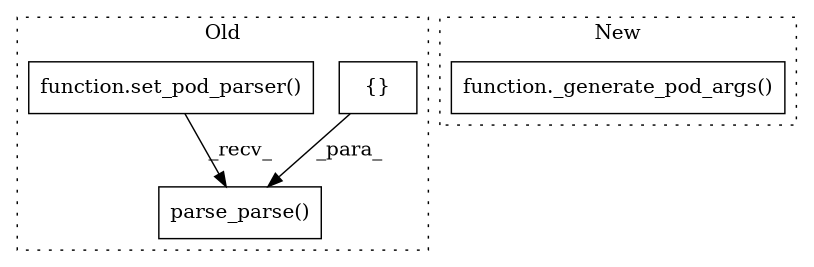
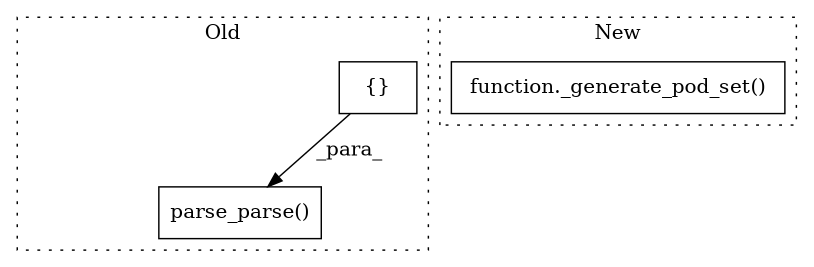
(171, 88) -> none
(618, 88) -> (618, 88)
